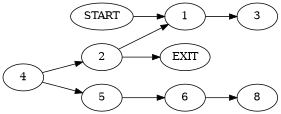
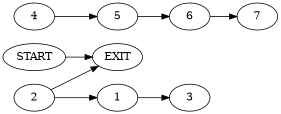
(145, 17) -> (75, 57)
(59, 68) -> none
(257, 98) -> (257, 17)
